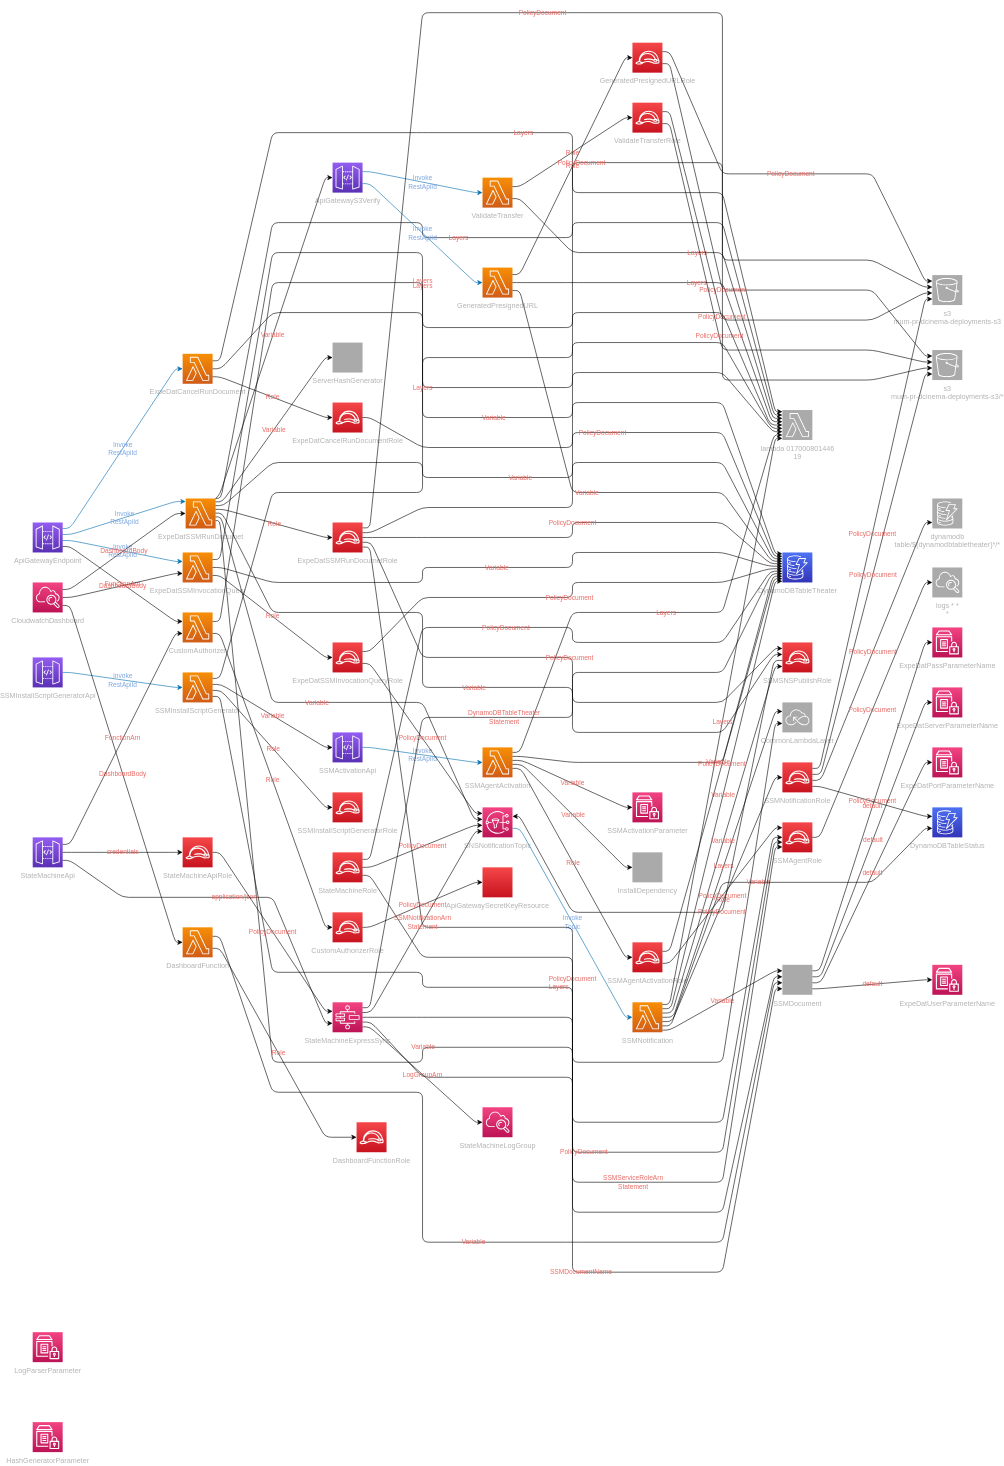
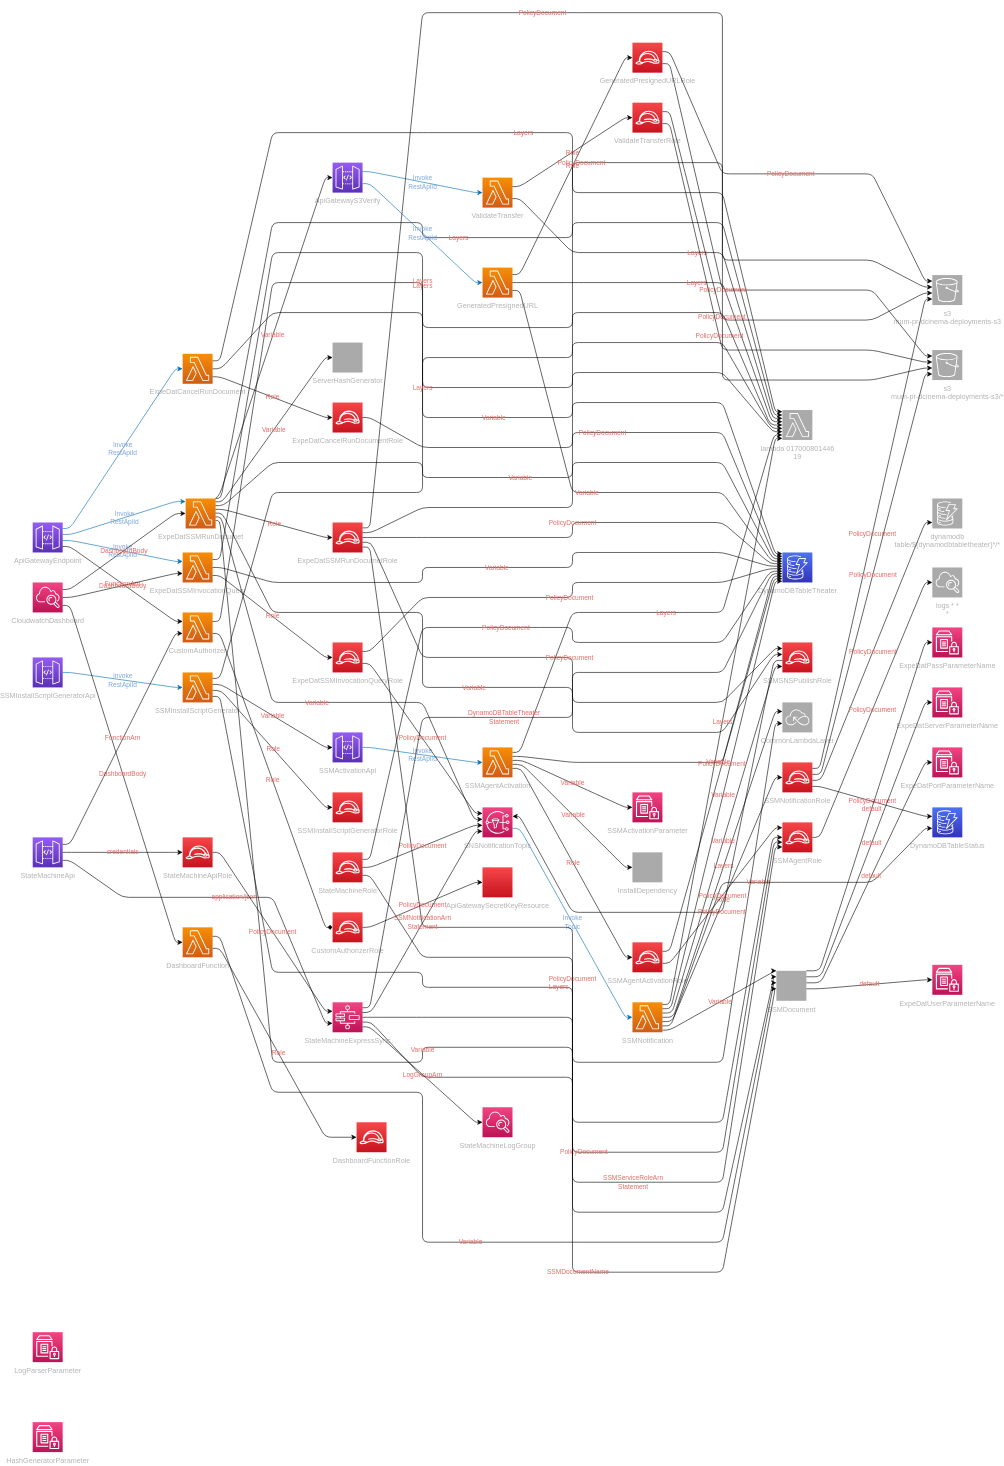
(326, 927) -> (326, 927)
(798, 980) -> (792, 986)
